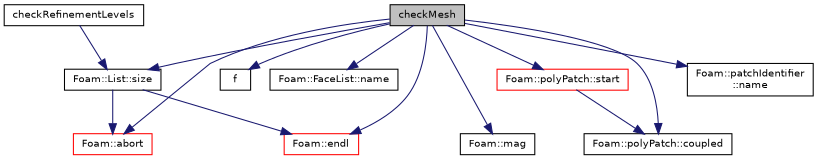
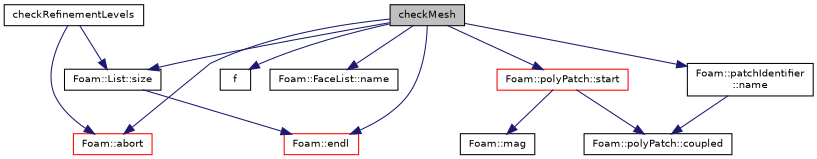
(567, 37) -> (704, 112)
(460, 75) -> (534, 108)
(113, 107) -> (51, 82)
